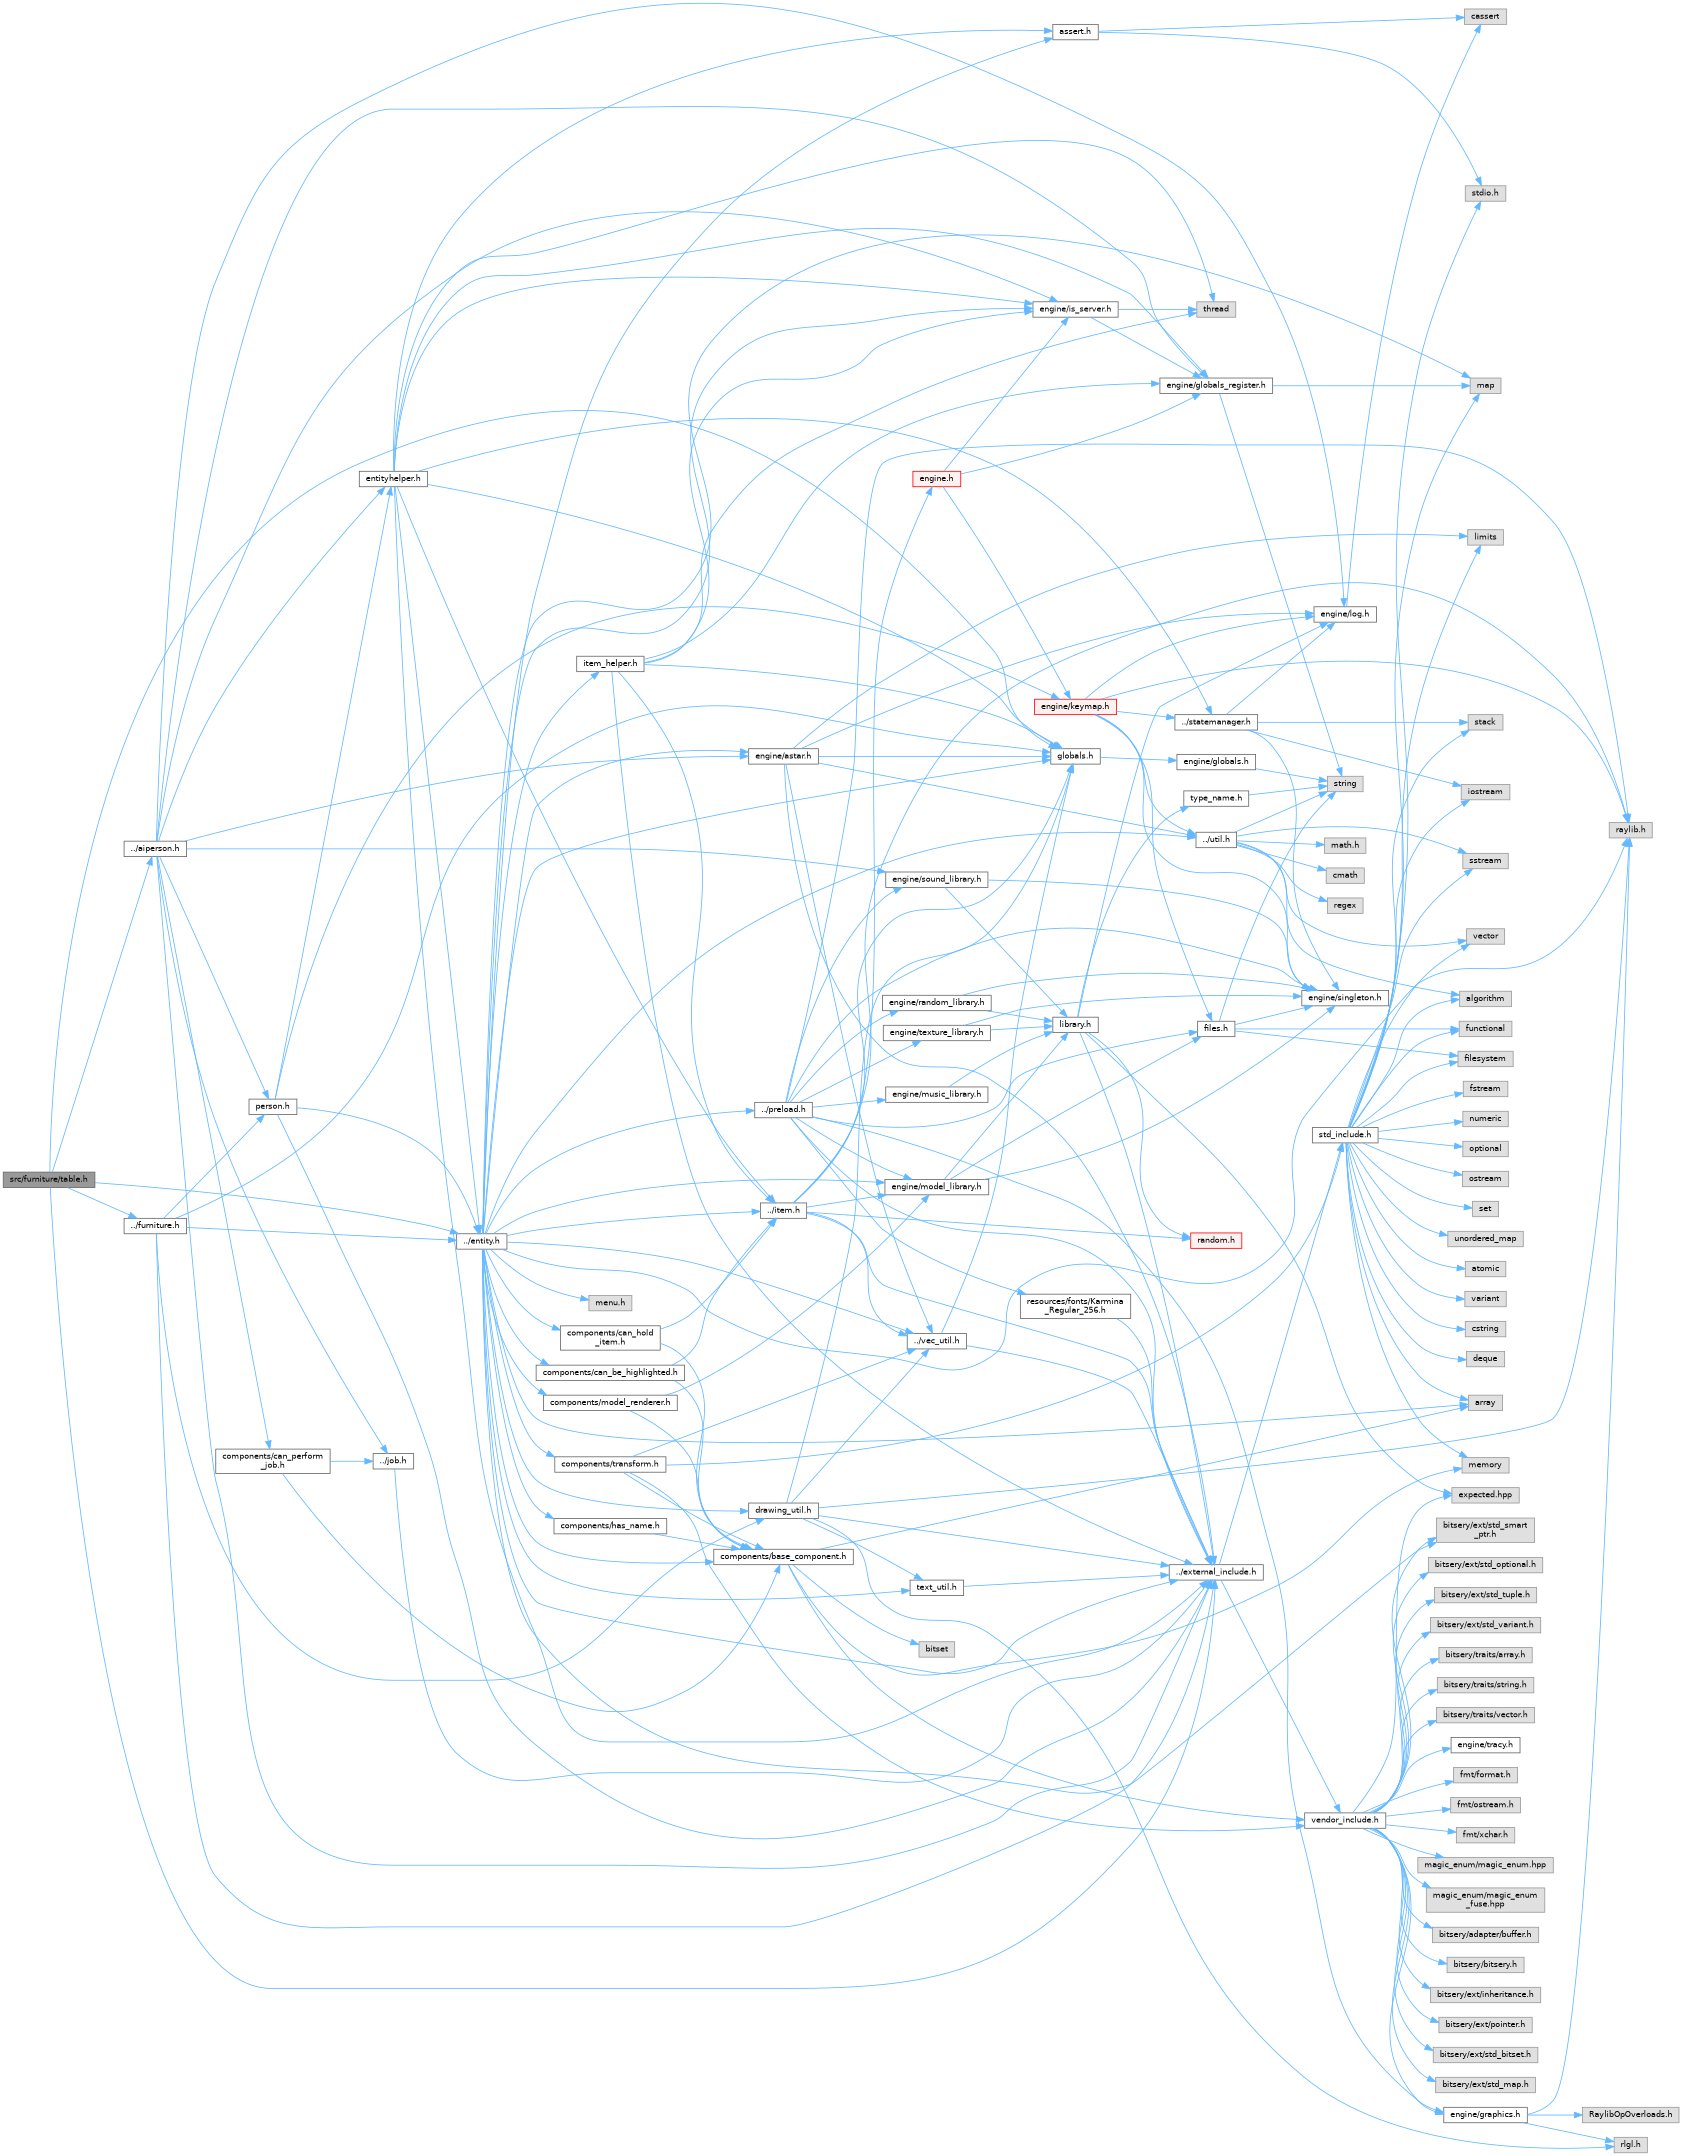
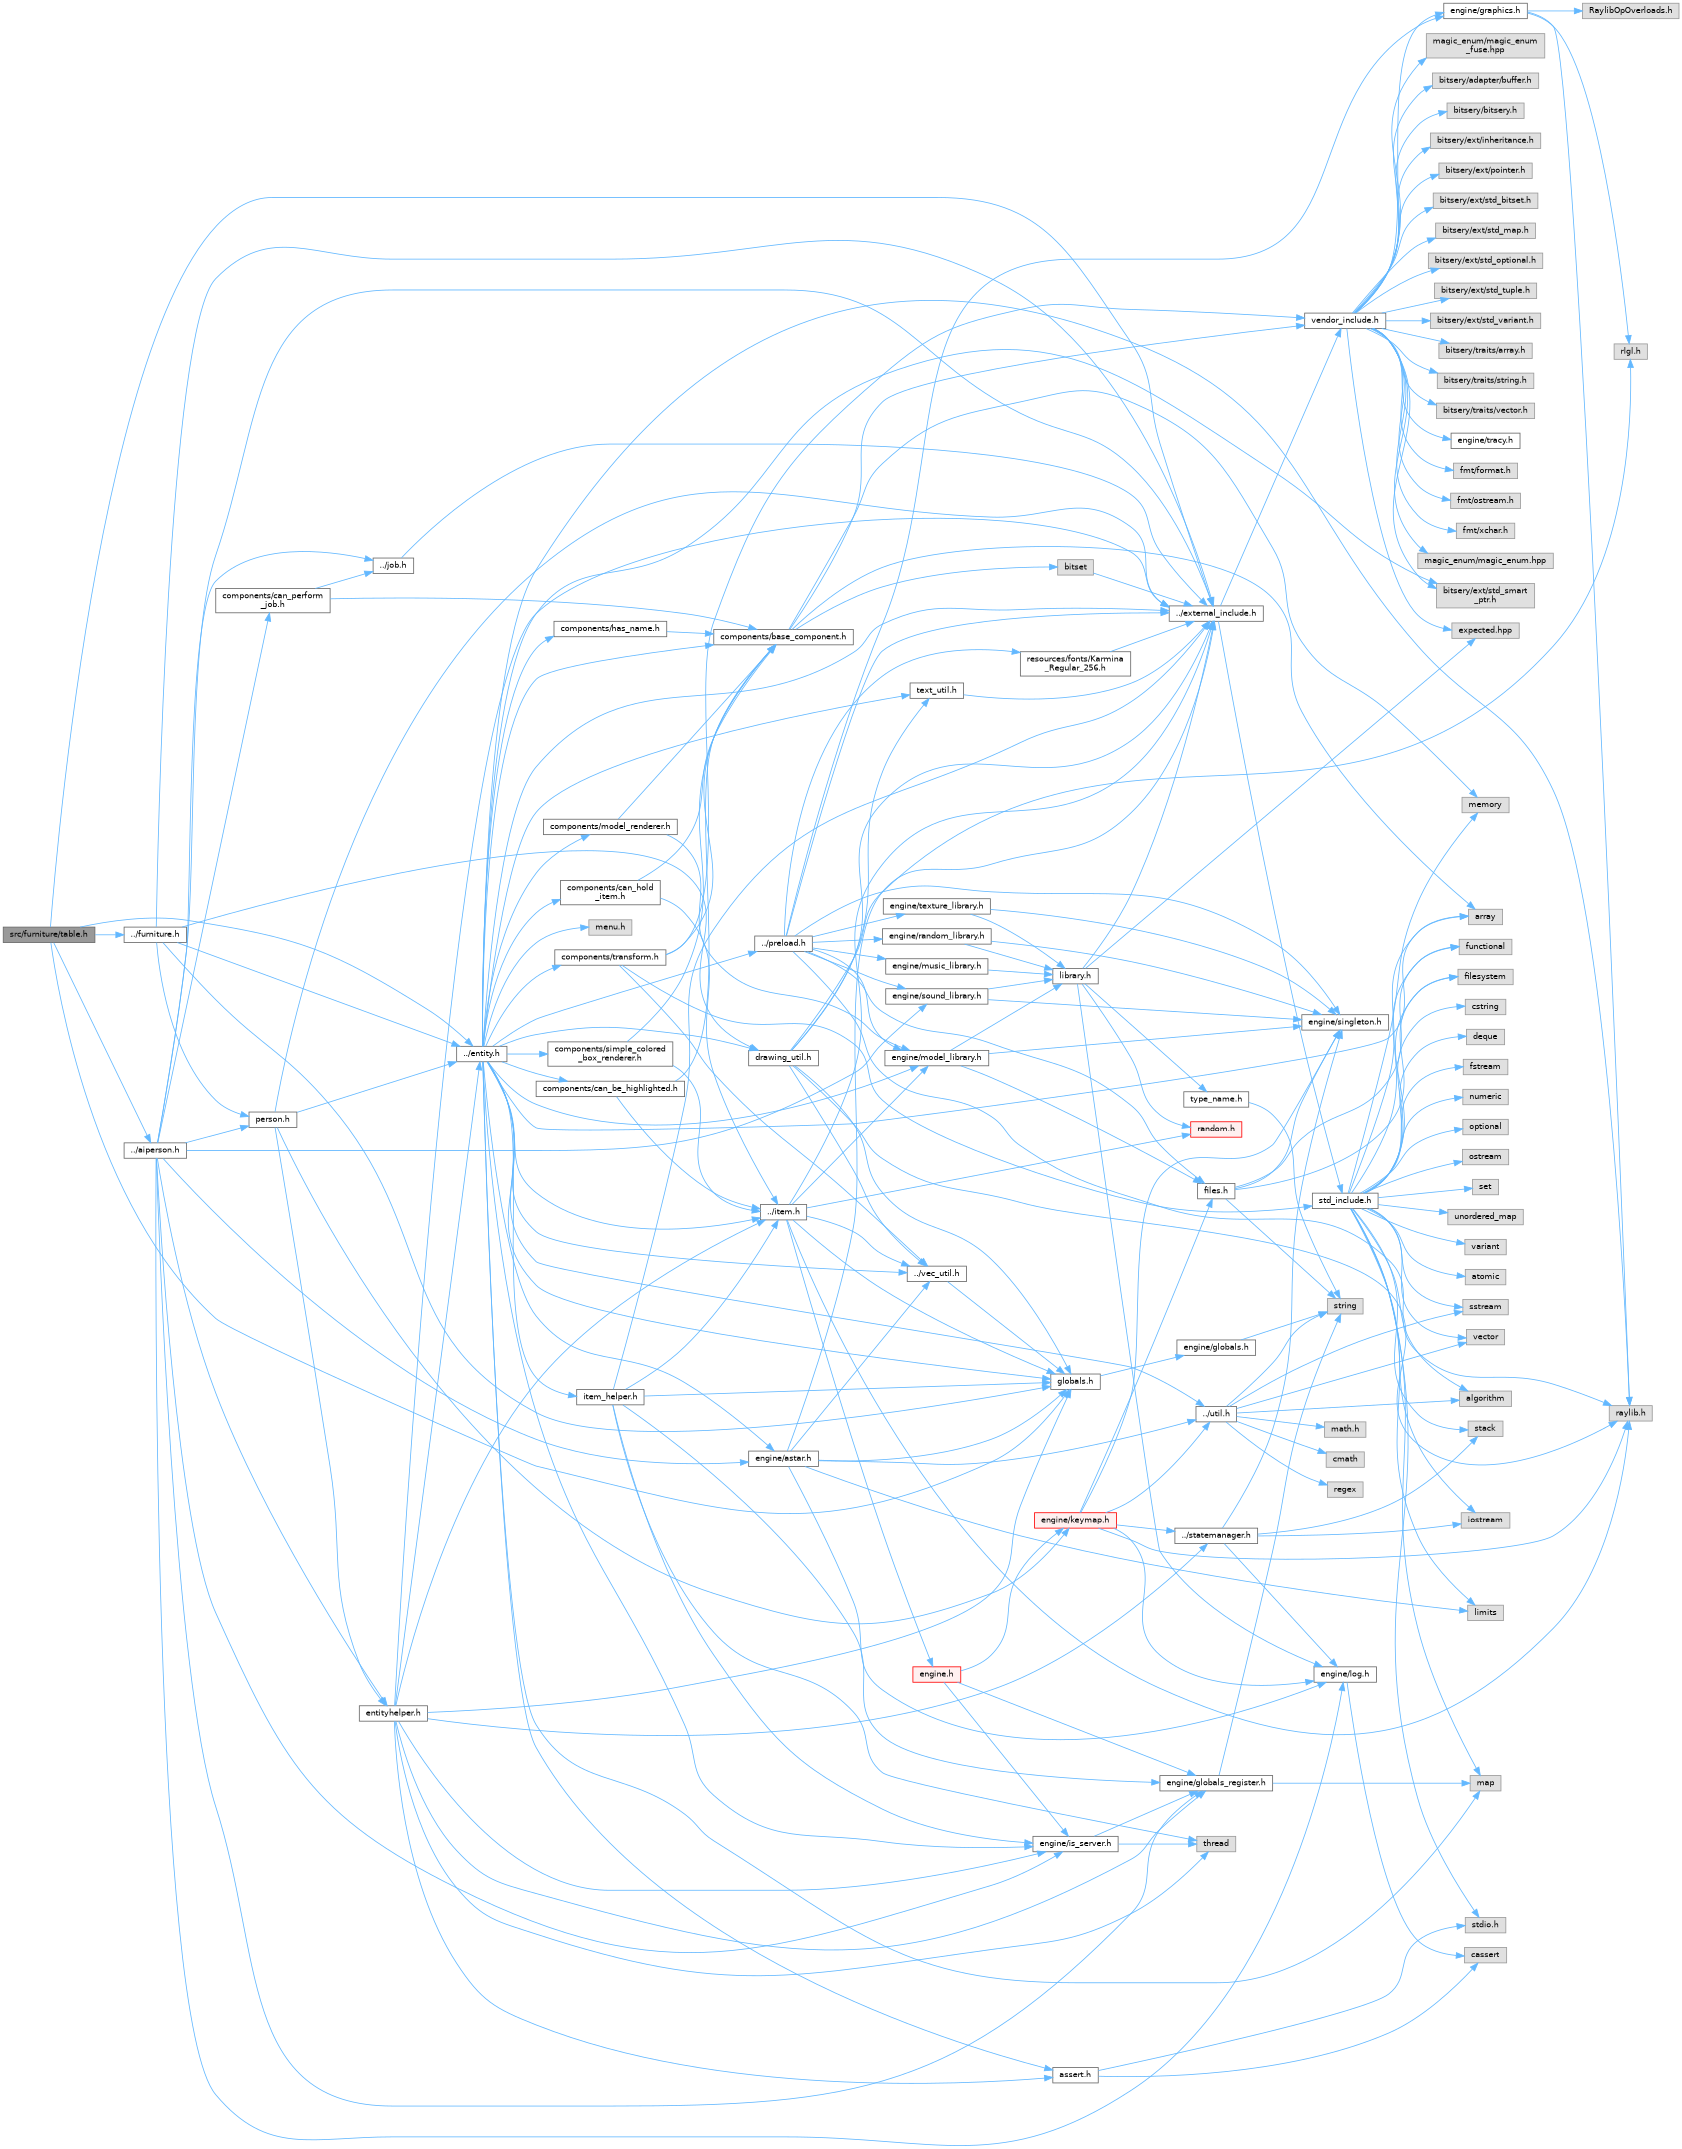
none -> (610, 1054)
(1134, 1397) -> (1139, 588)
